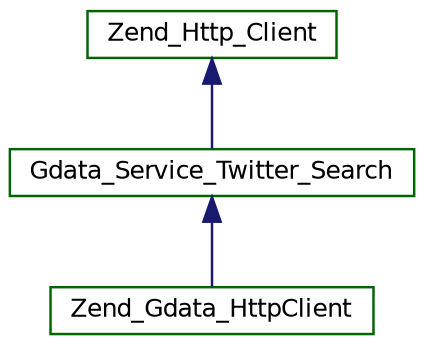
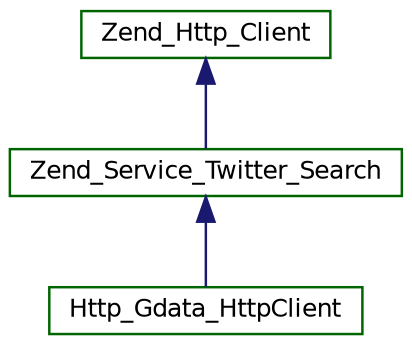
(212, 173) -> (206, 173)
(212, 311) -> (206, 311)
